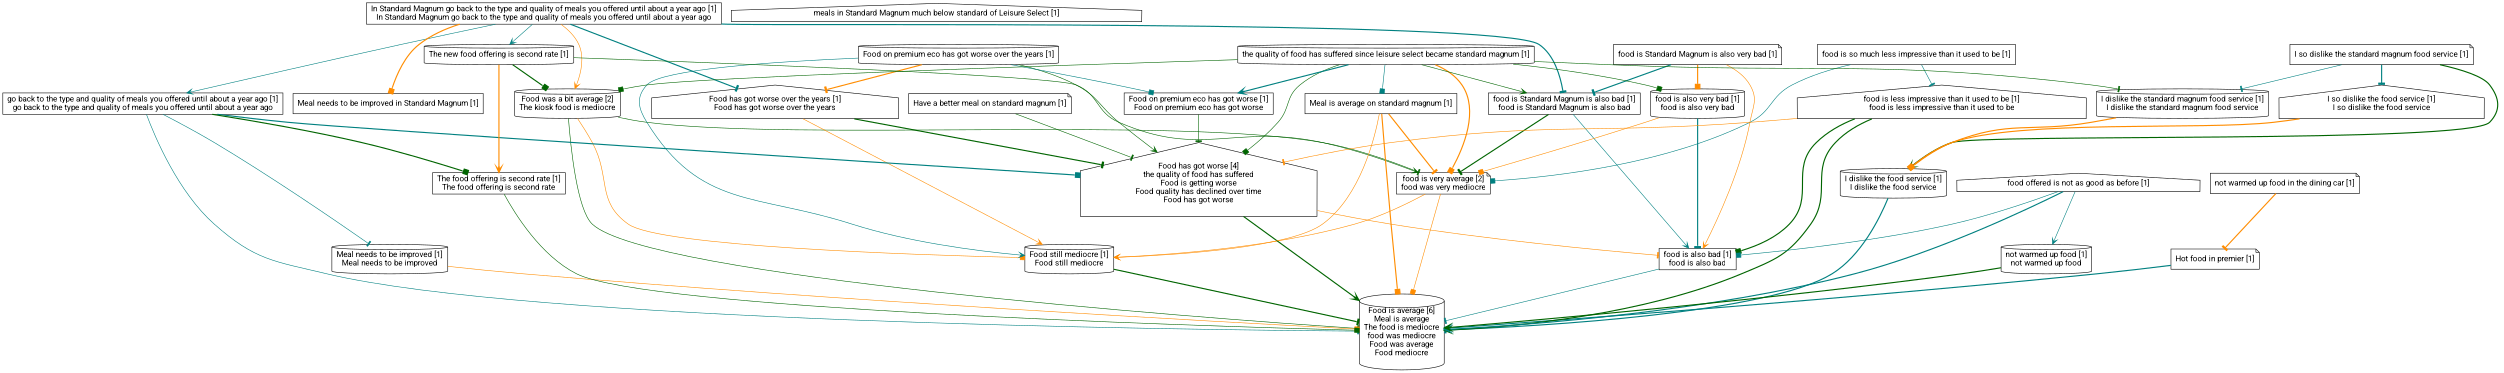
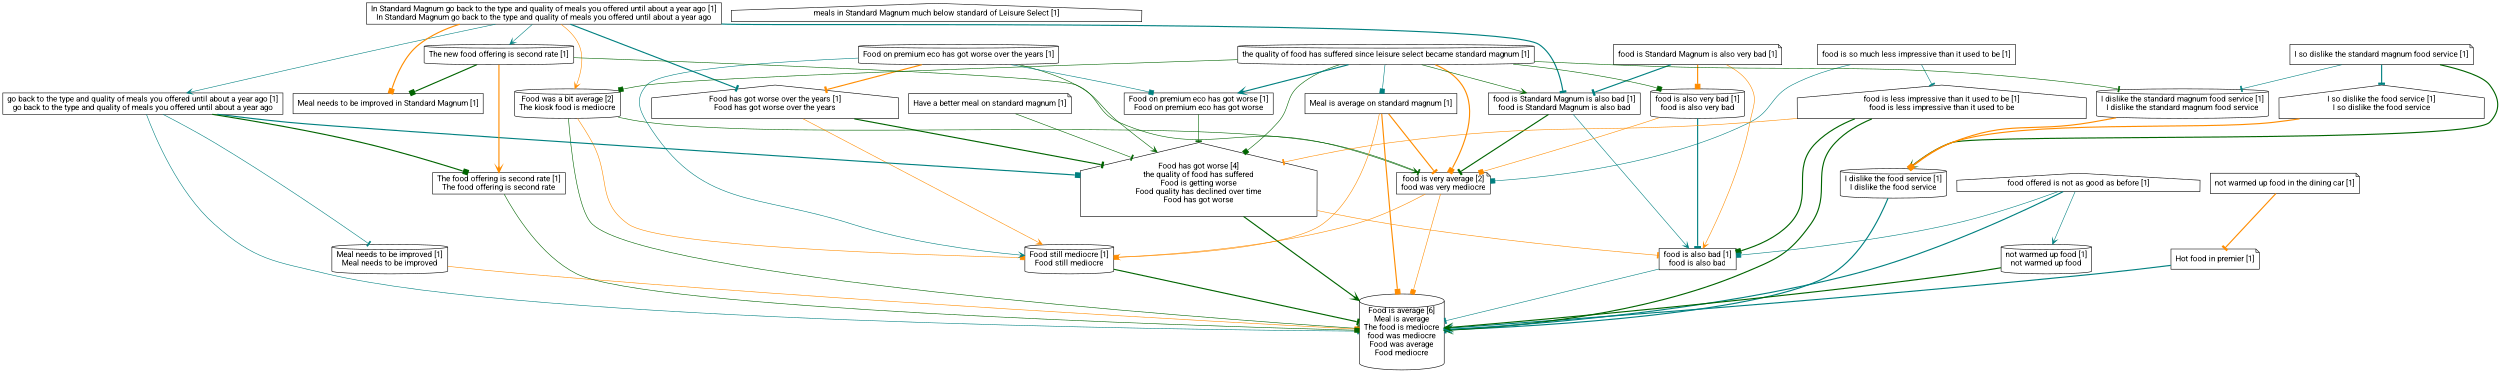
(527, 75) -> (446, 78)
(1309, 231) -> (1309, 231)
